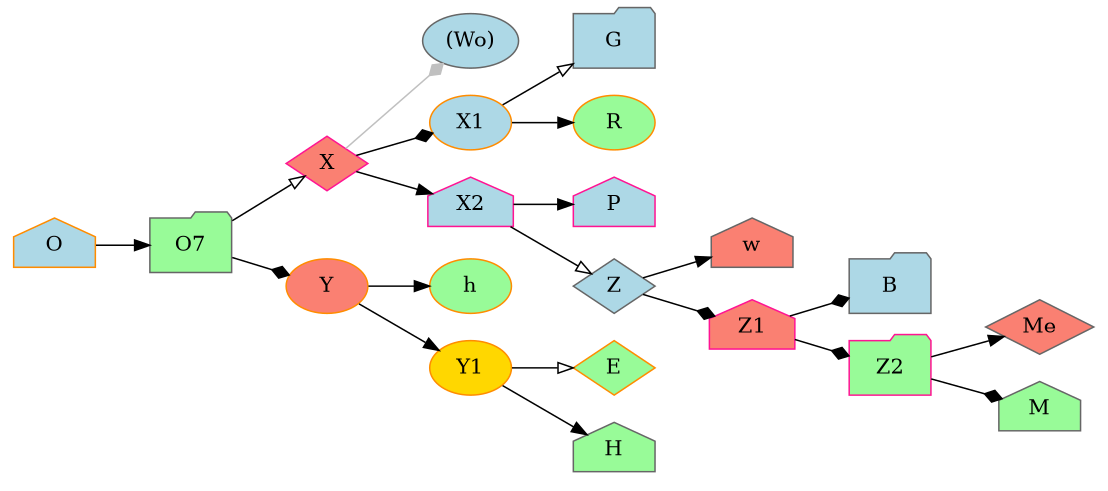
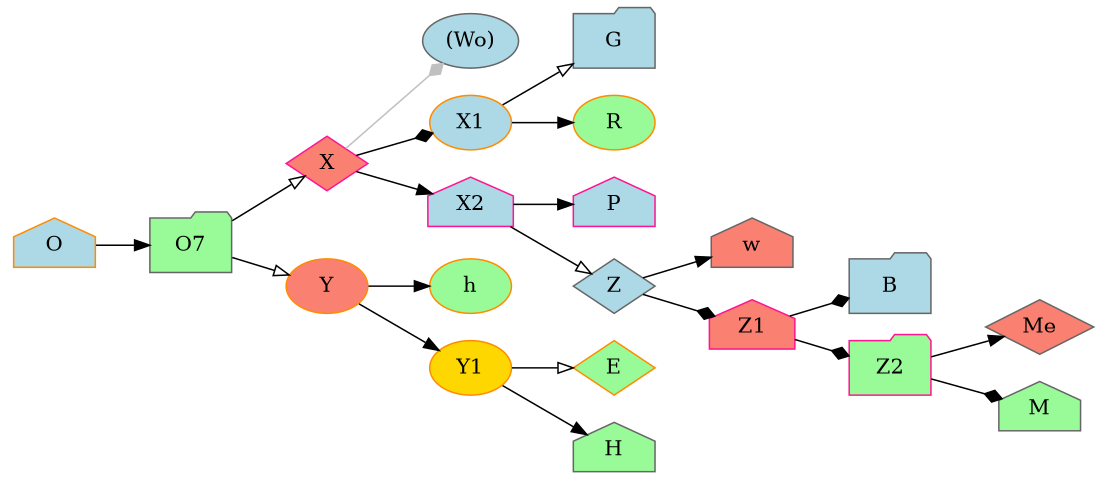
(252, 264) -> (253, 264)
